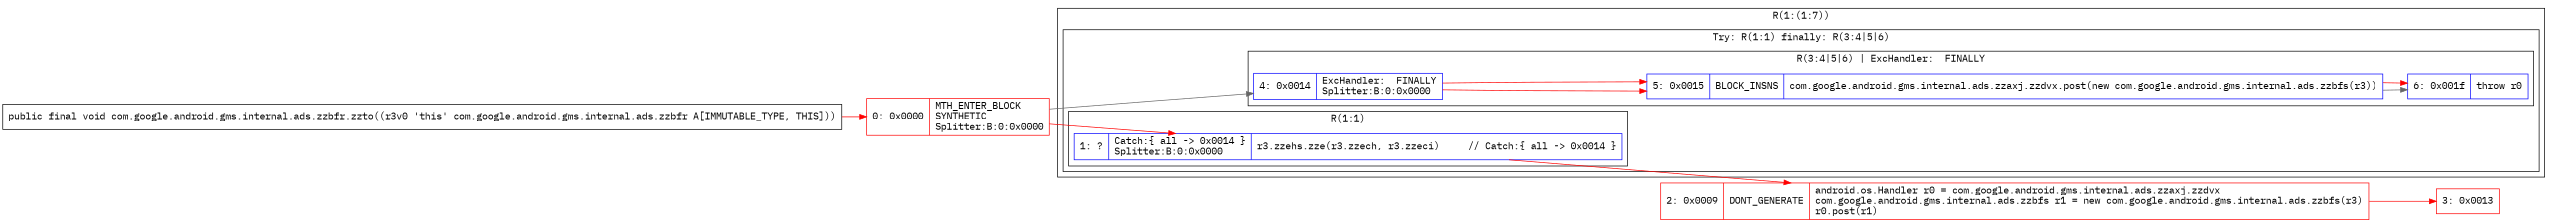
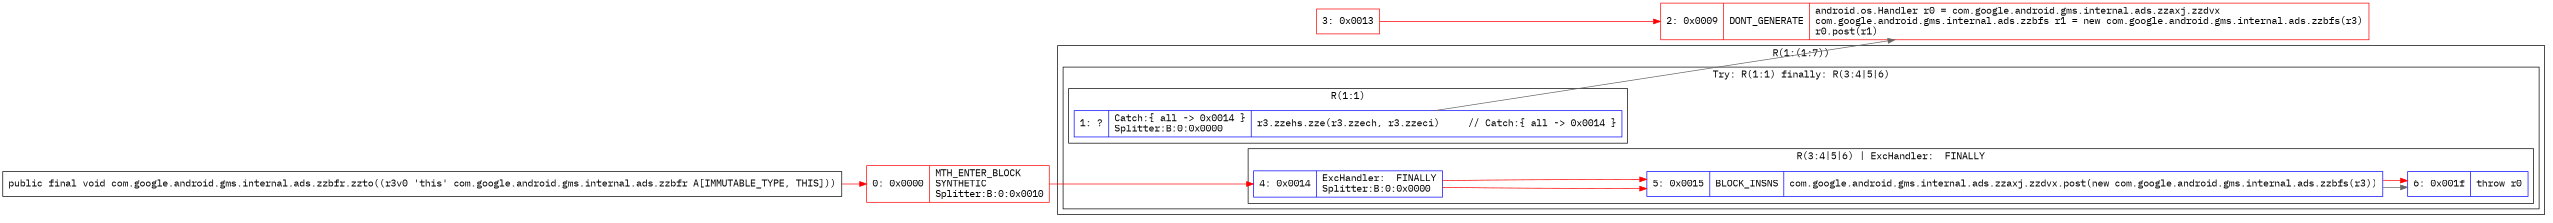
(1148, 101) -> (1148, 184)
(989, 127) -> (989, 194)
(1109, 128) -> none
(1646, 171) -> (1661, 76)
(2399, 201) -> (1517, 21)
